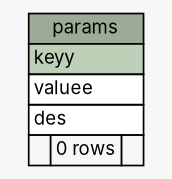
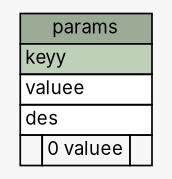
(86, 149) -> (86, 149)
